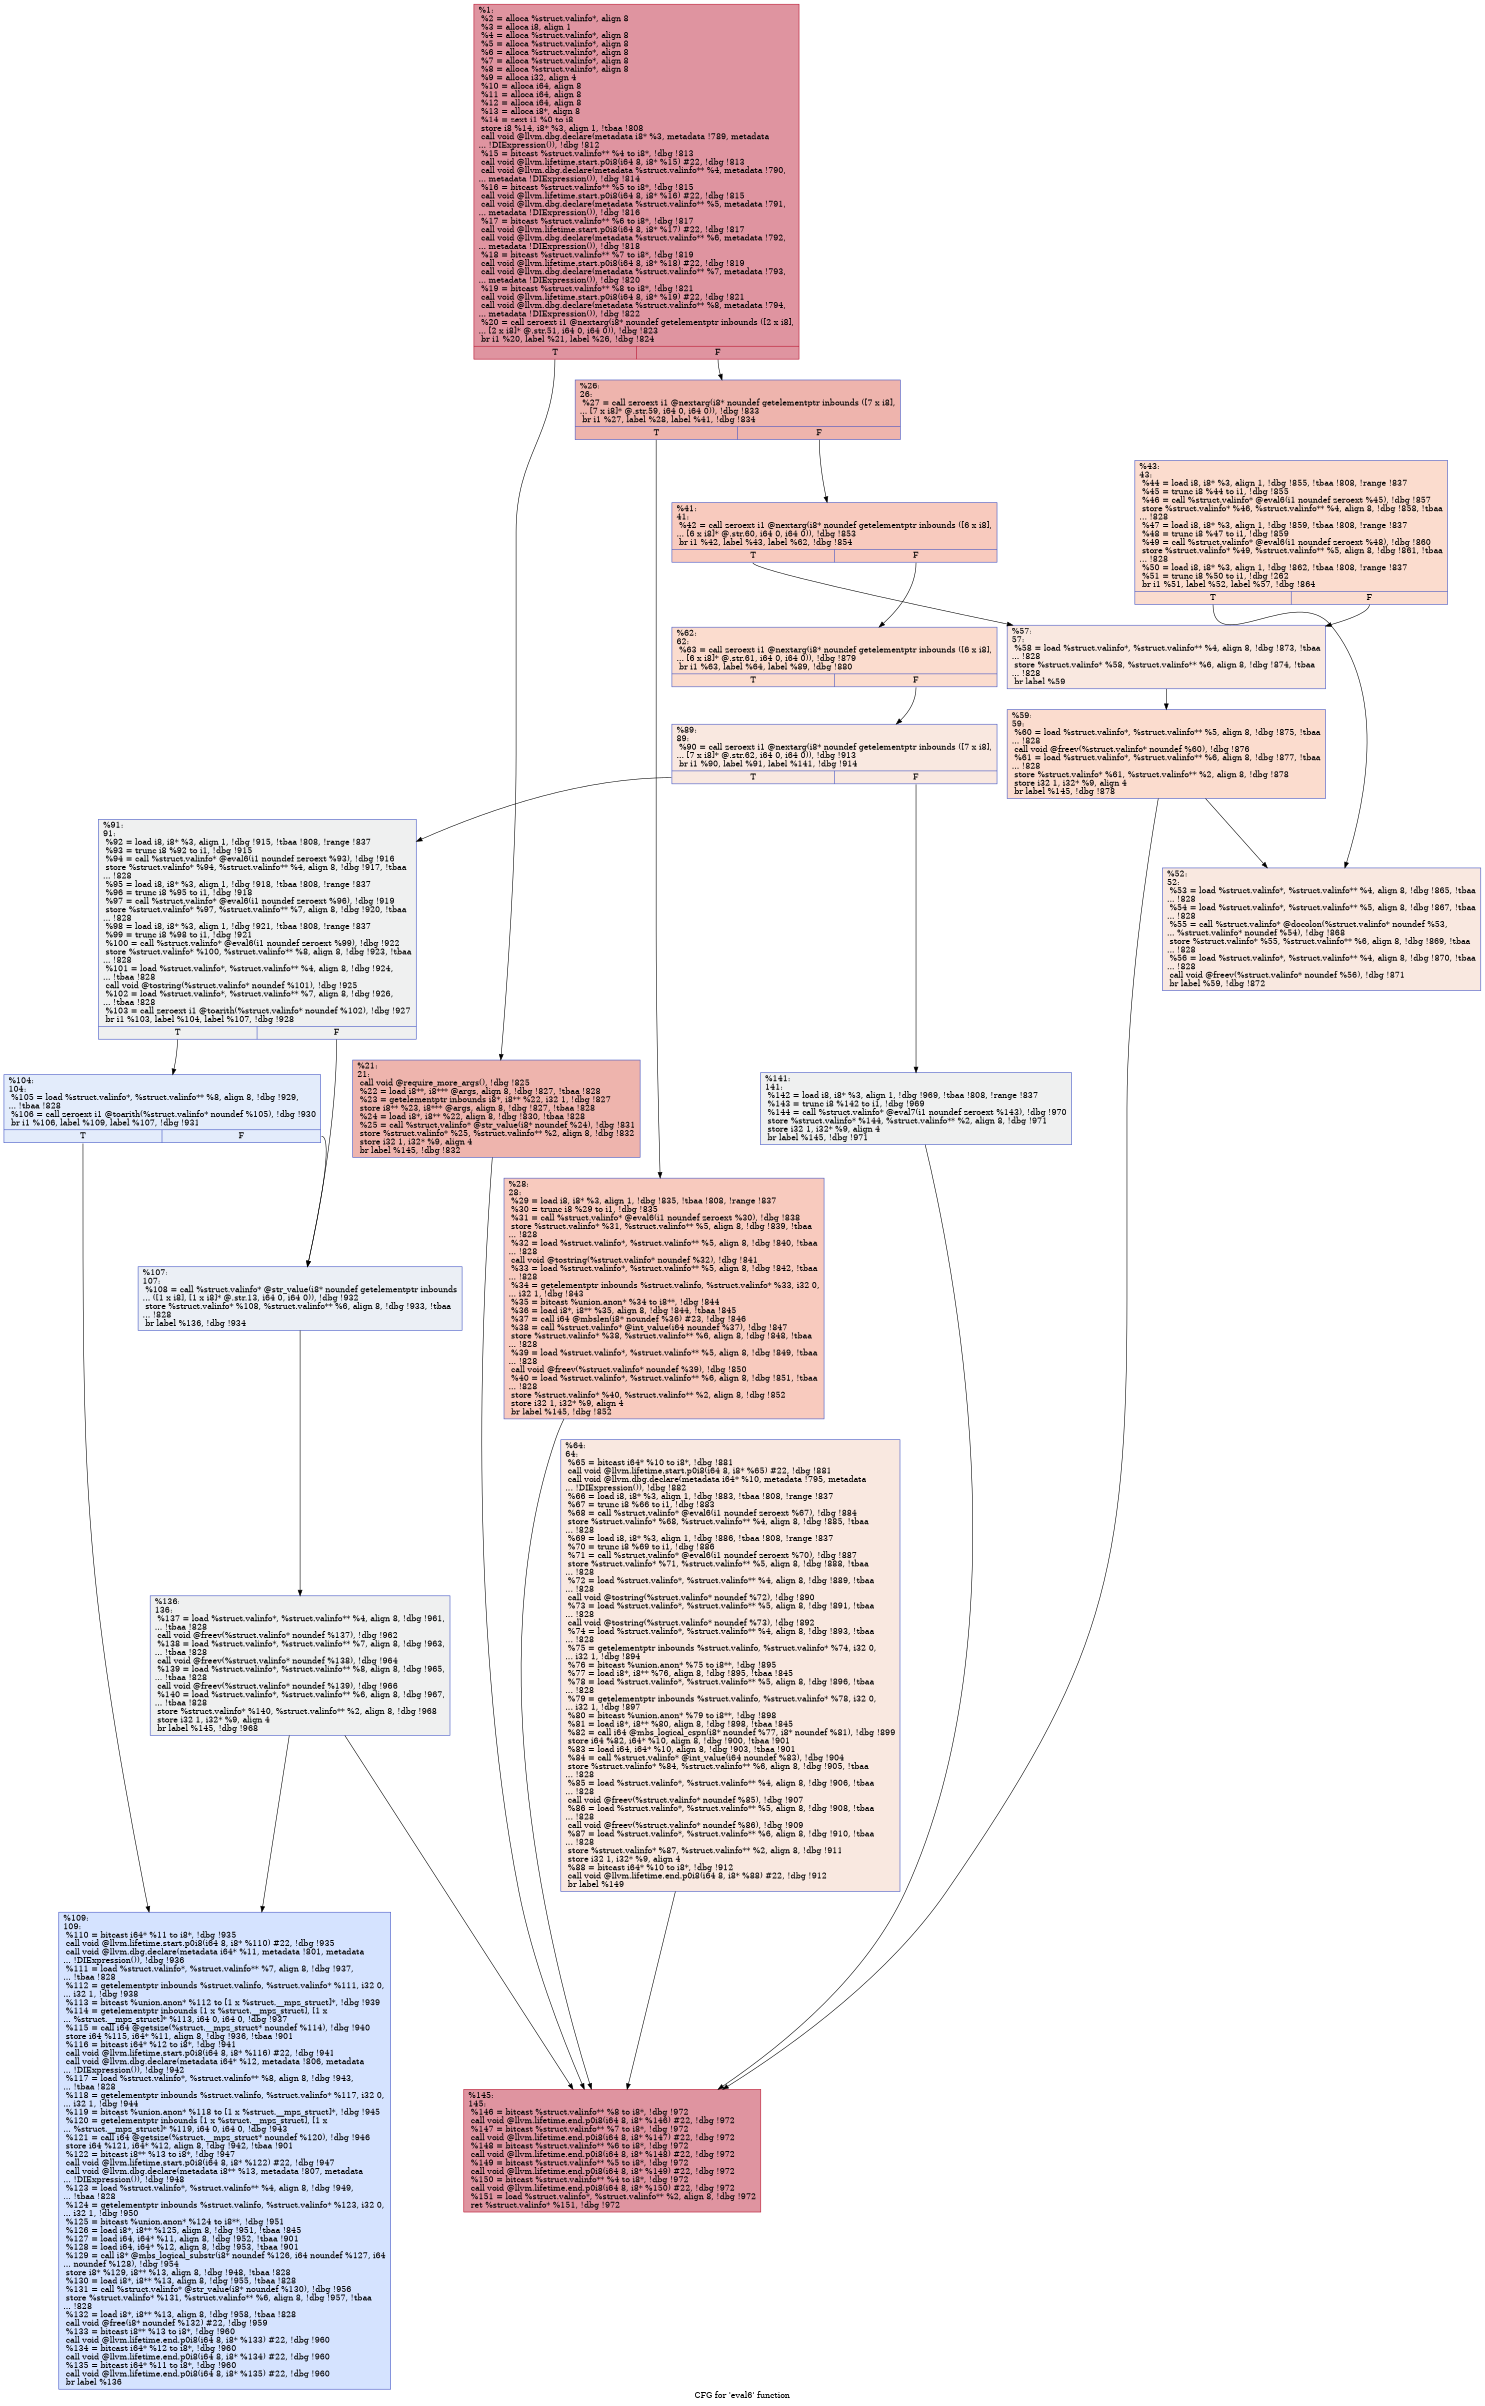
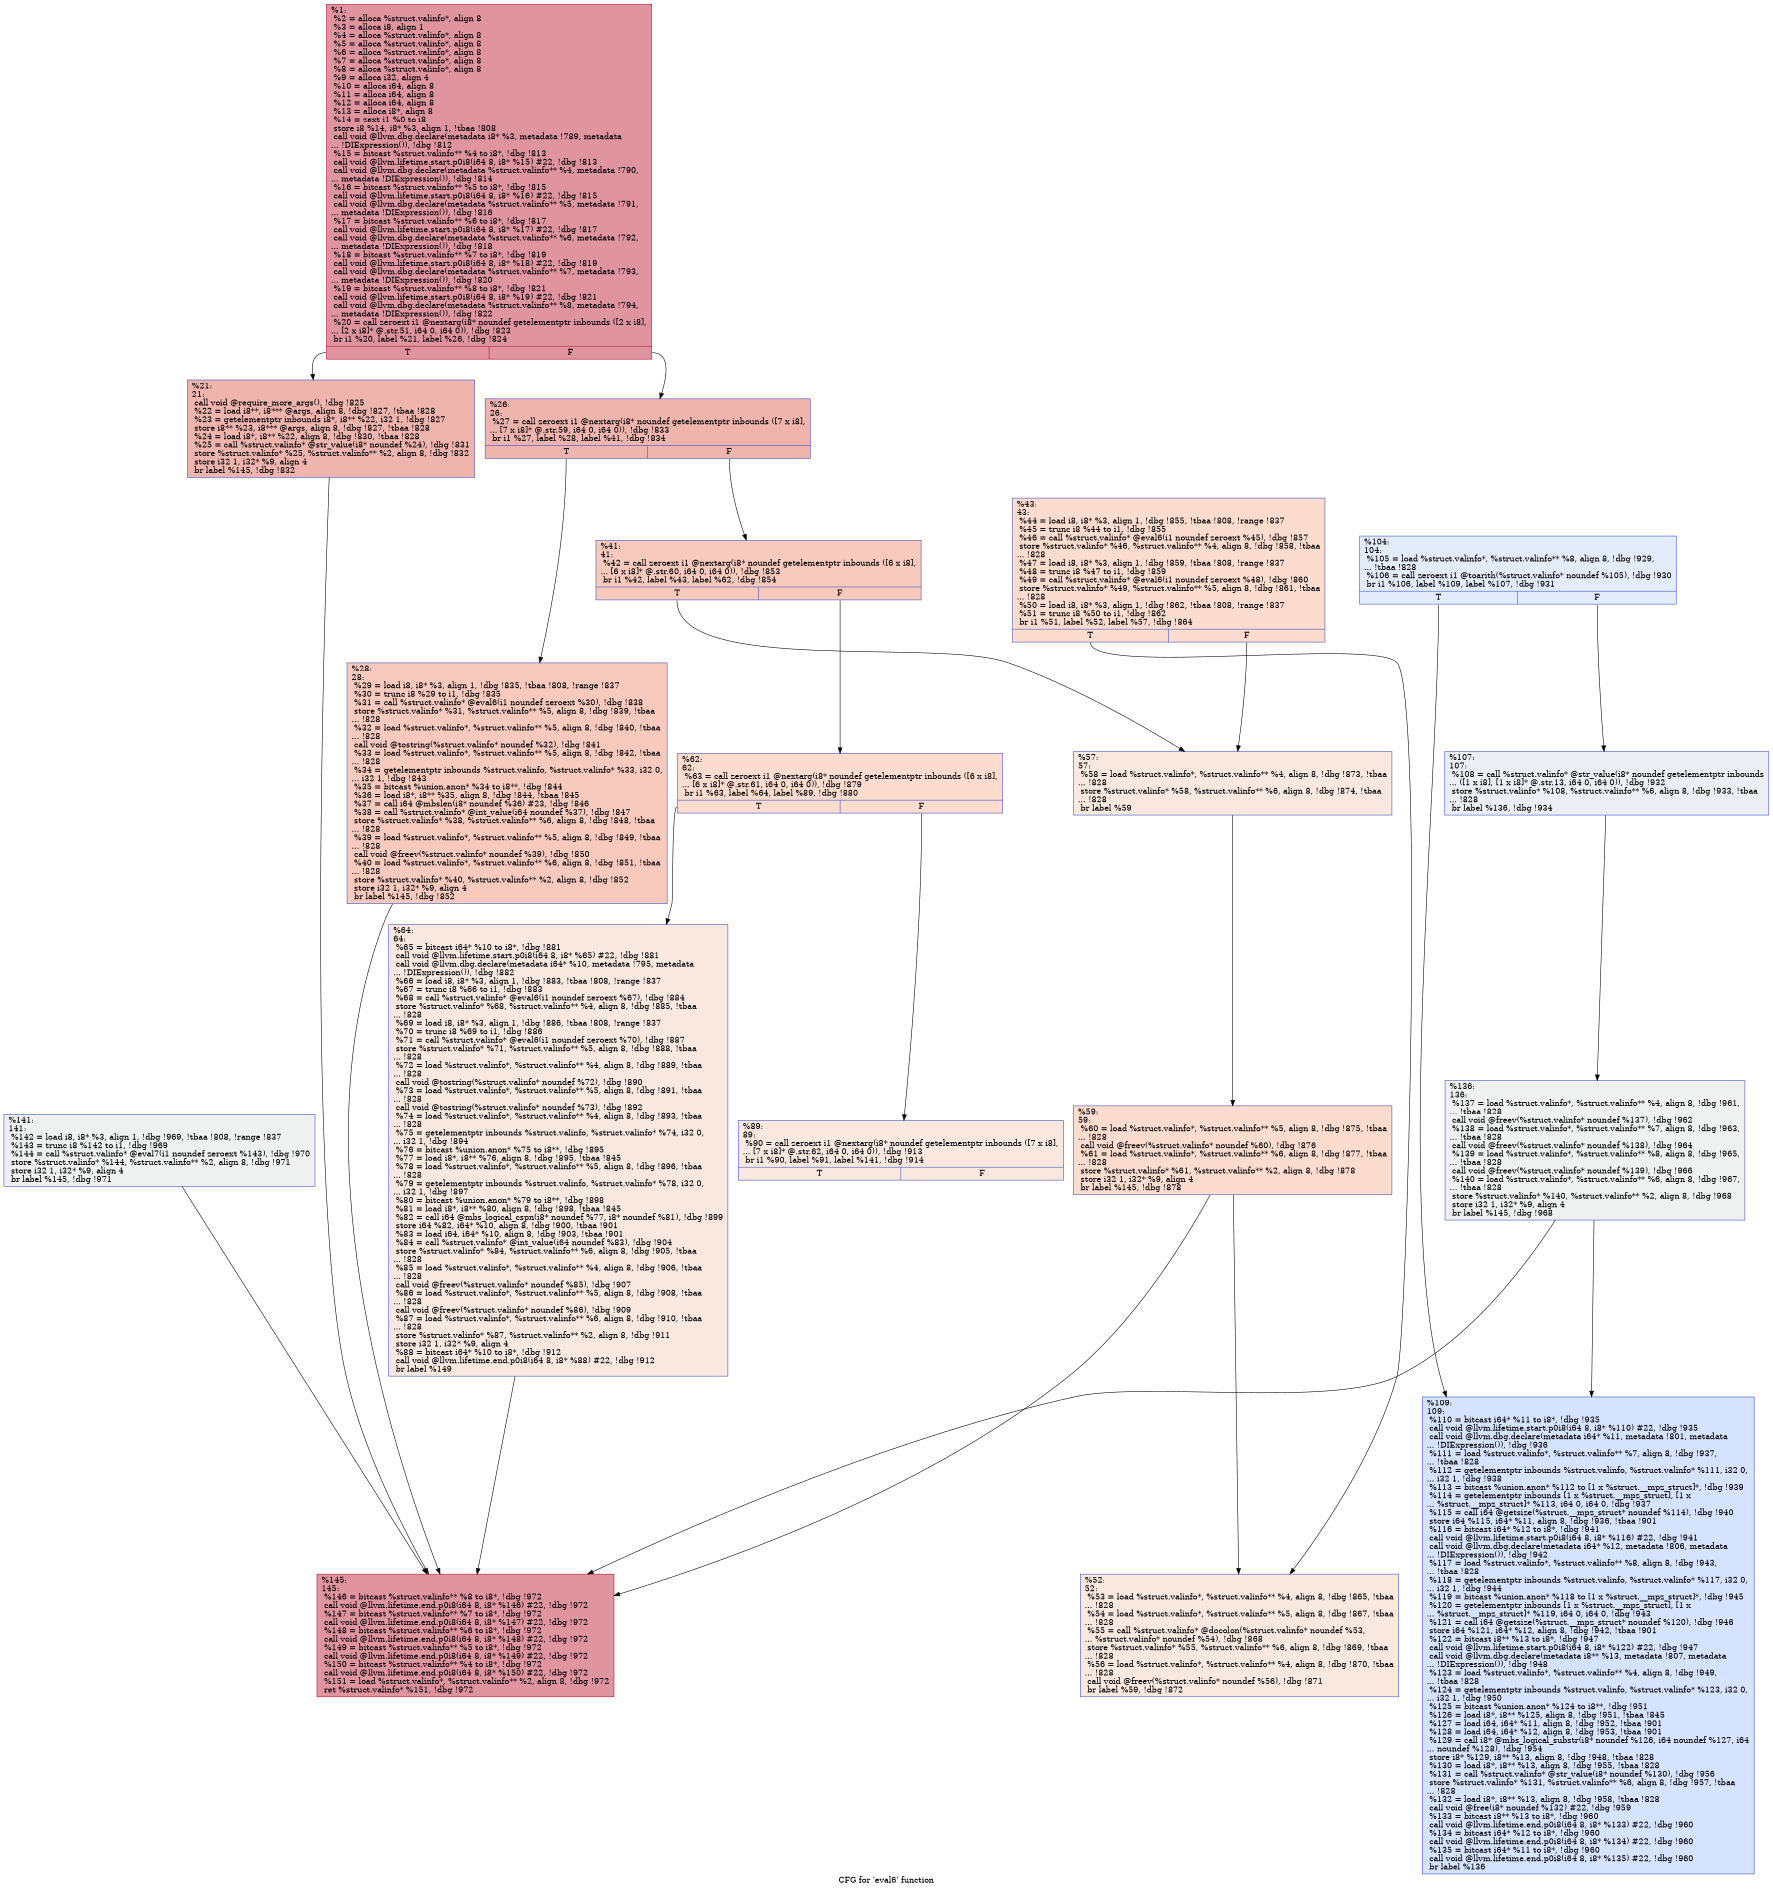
(1214, 576) -> (1092, 614)
none -> (673, 863)
(916, 926) -> none
(257, 929) -> none
